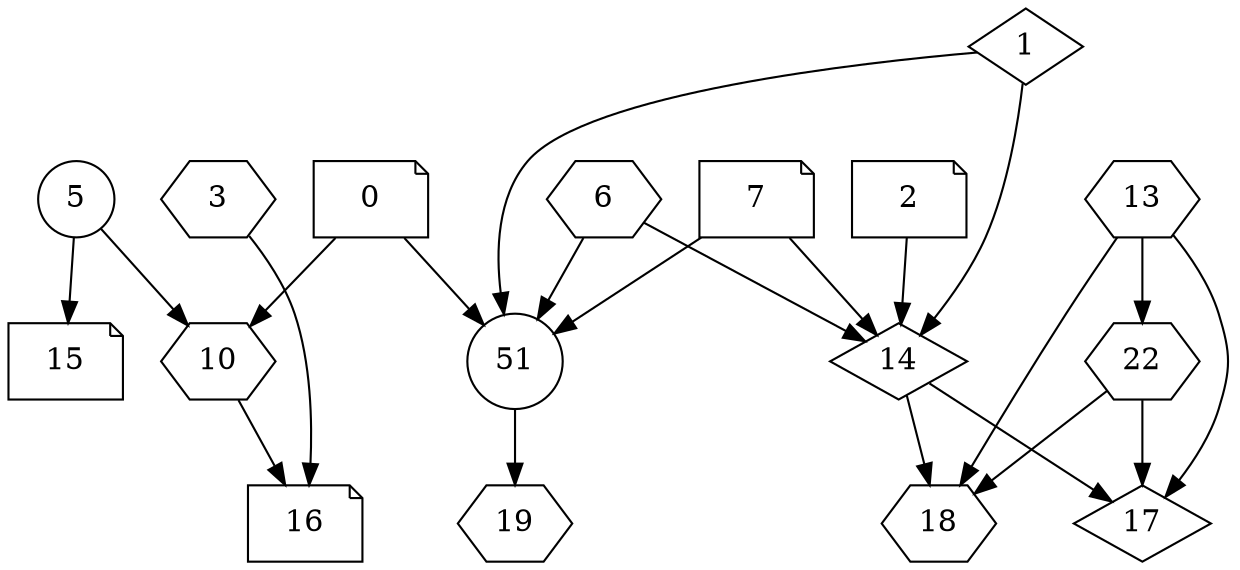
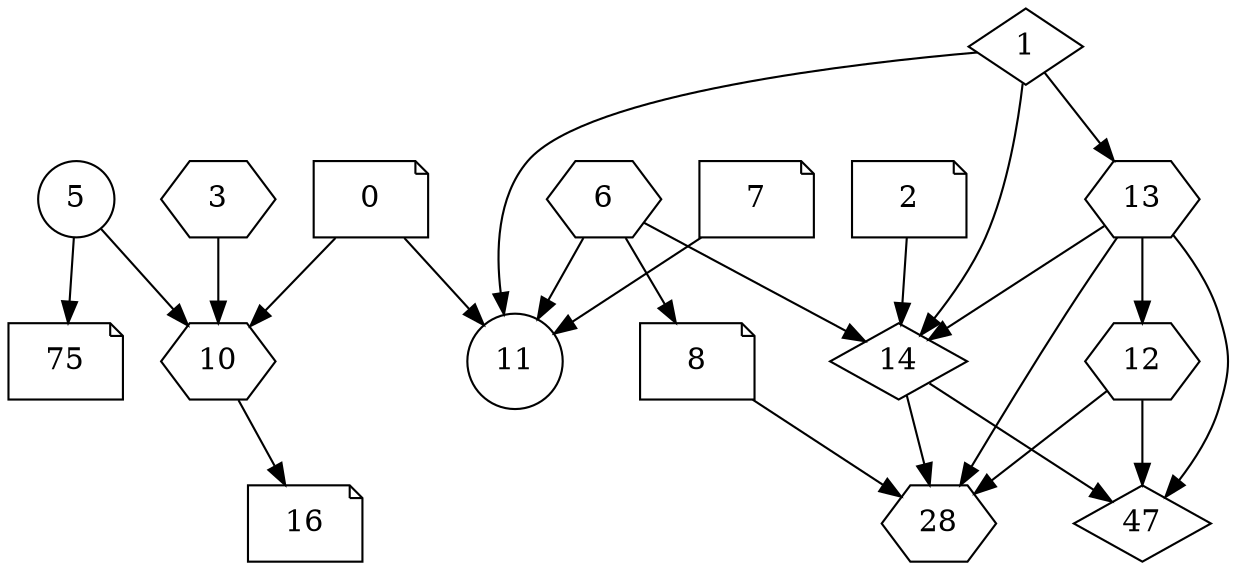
none -> (1072, 108)
(826, 279) -> (1026, 277)
(302, 343) -> (218, 270)
(66, 361) -> (66, 361)
(515, 361) -> (515, 361)
none -> (697, 361)
(1142, 361) -> (1142, 361)
(515, 524) -> none
(939, 524) -> (939, 524)
(1142, 524) -> (1142, 524)
